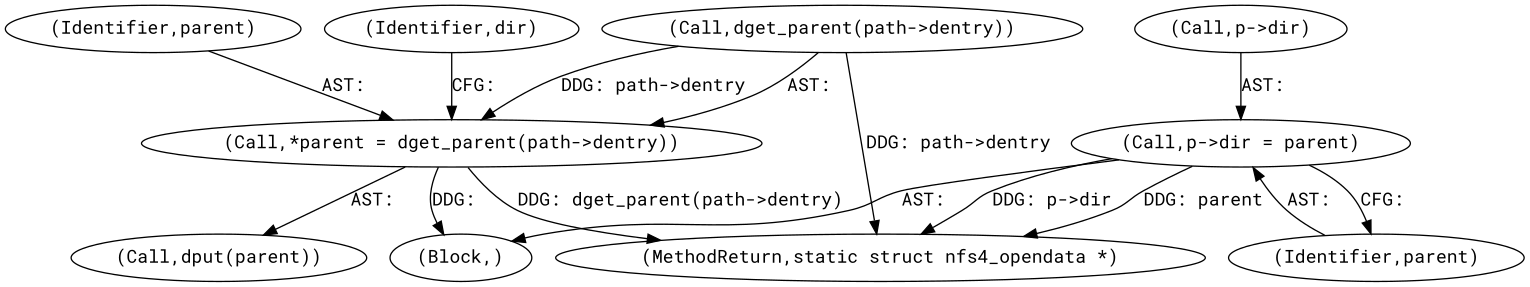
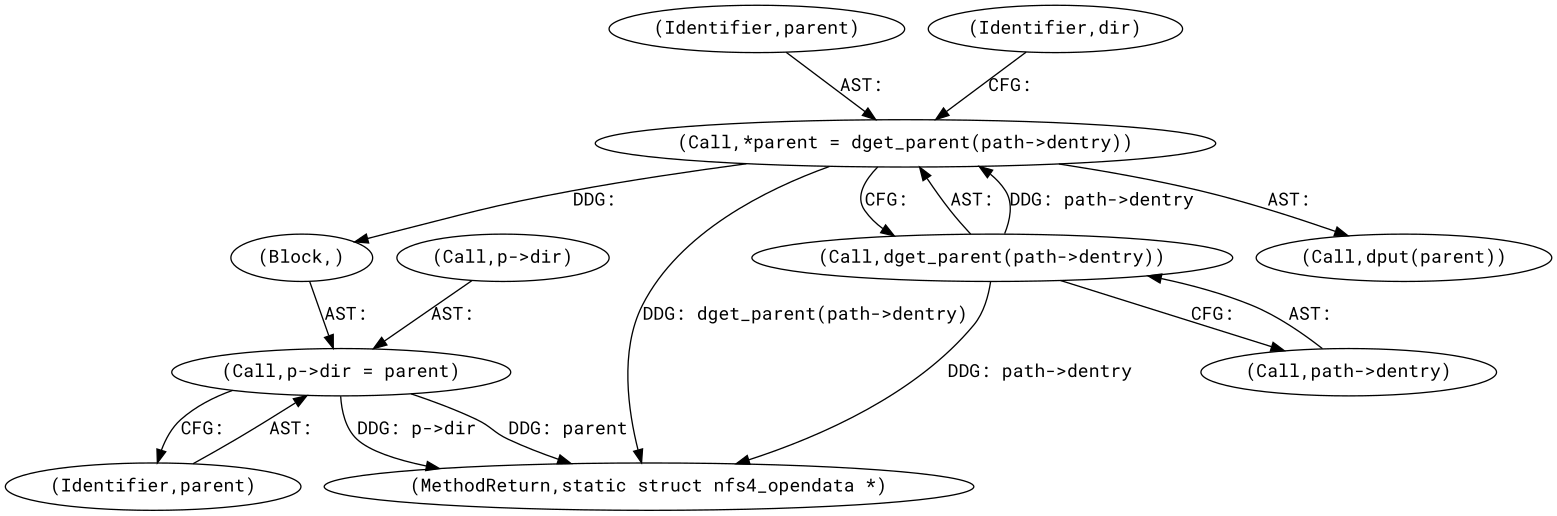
none -> (861, 199)
(824, 215) -> (319, 309)
none -> (1349, 372)
